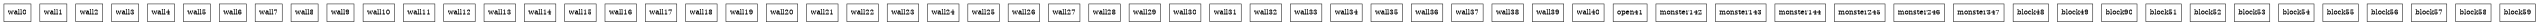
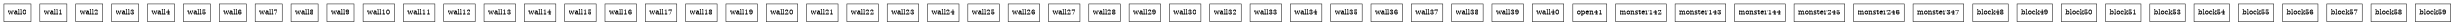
(1225, 13) -> none
(2119, 13) -> (2079, 13)
(2208, 13) -> none
